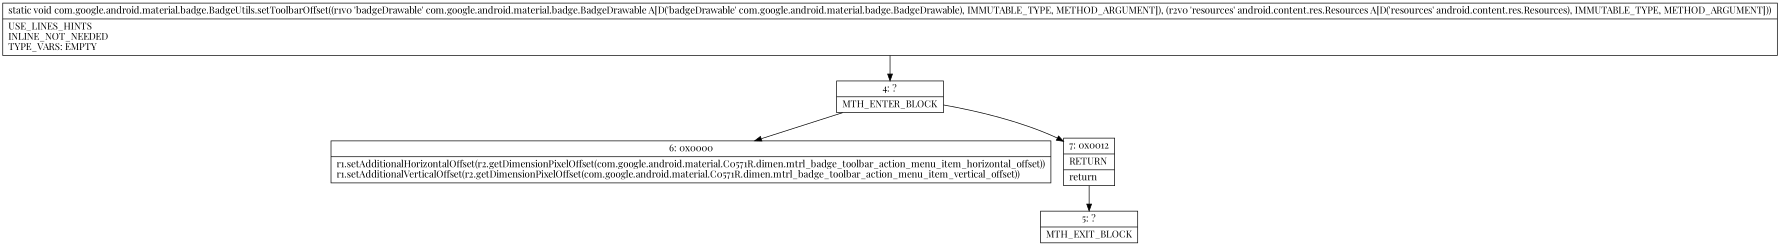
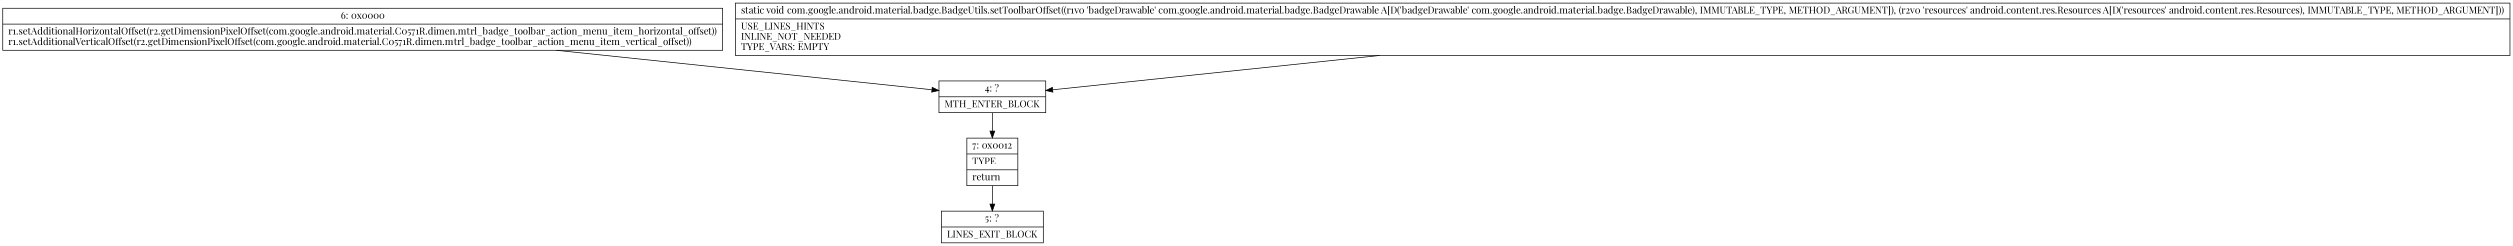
(802, 126) -> (744, 70)
(1088, 162) -> (984, 162)
(1089, 235) -> (992, 235)
